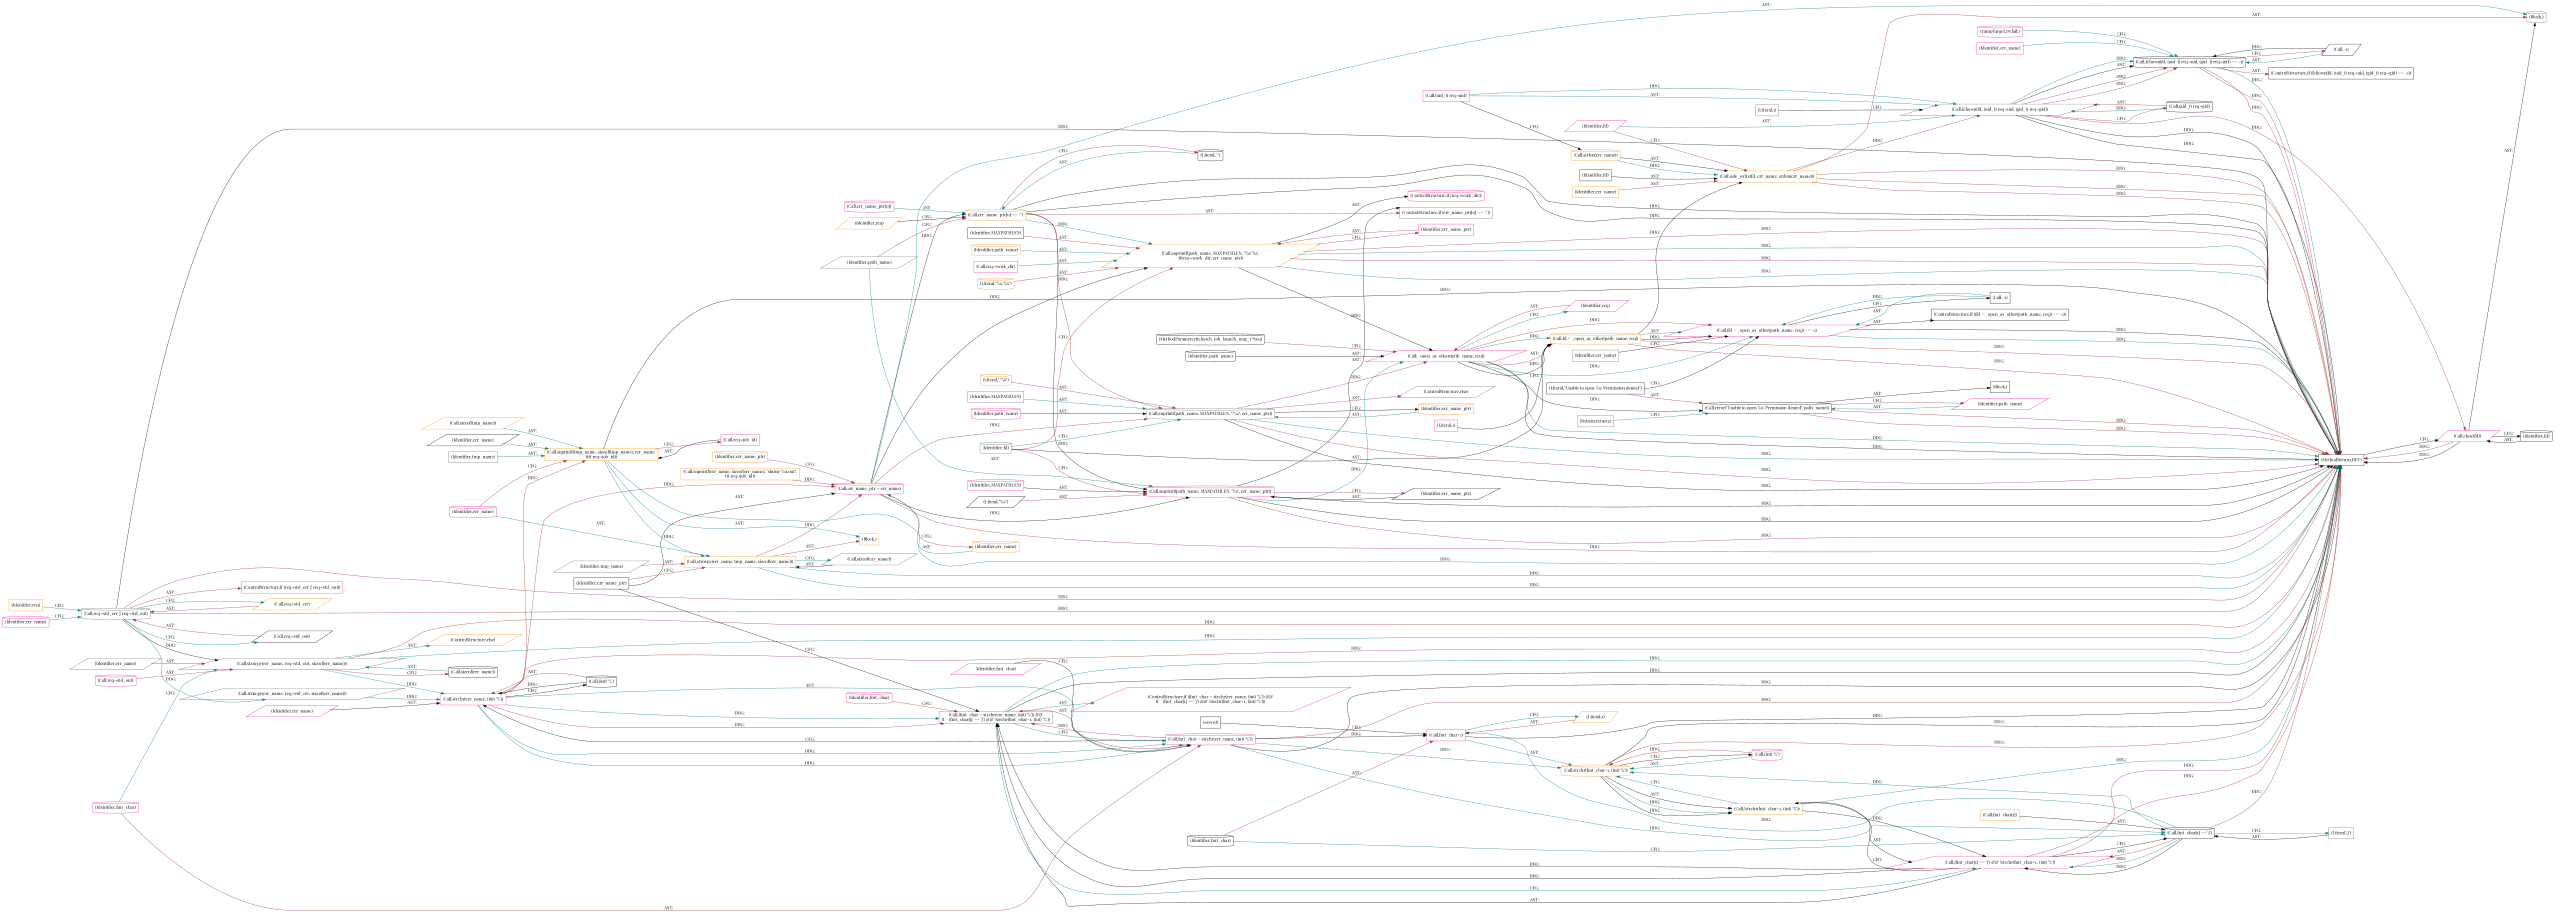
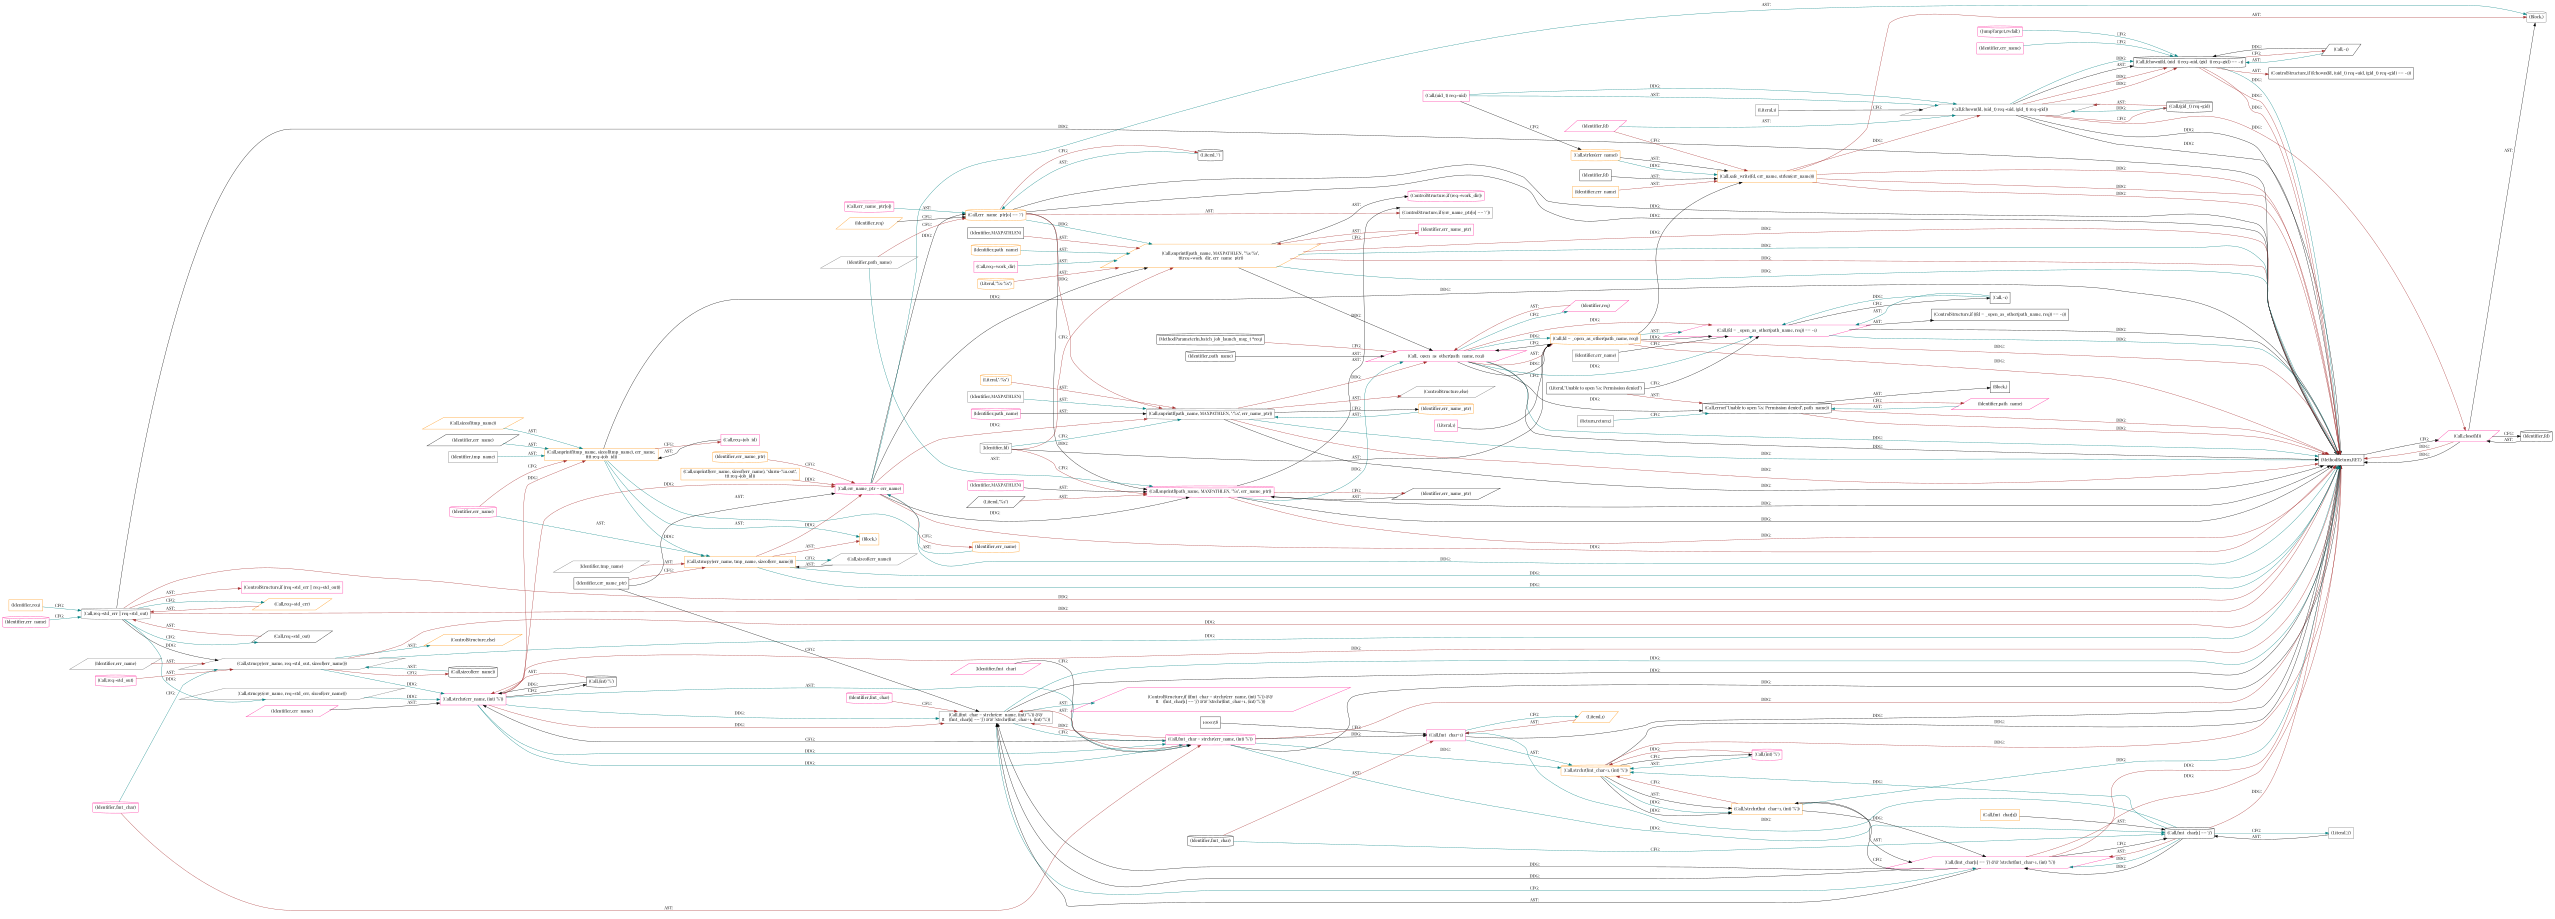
none -> (1525, 347)
(1678, 791) -> (1678, 791)
